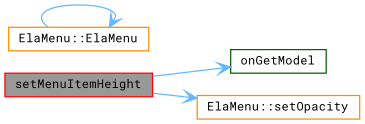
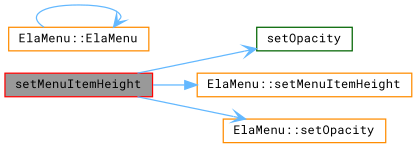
(278, 61) -> (304, 39)
none -> (304, 85)
